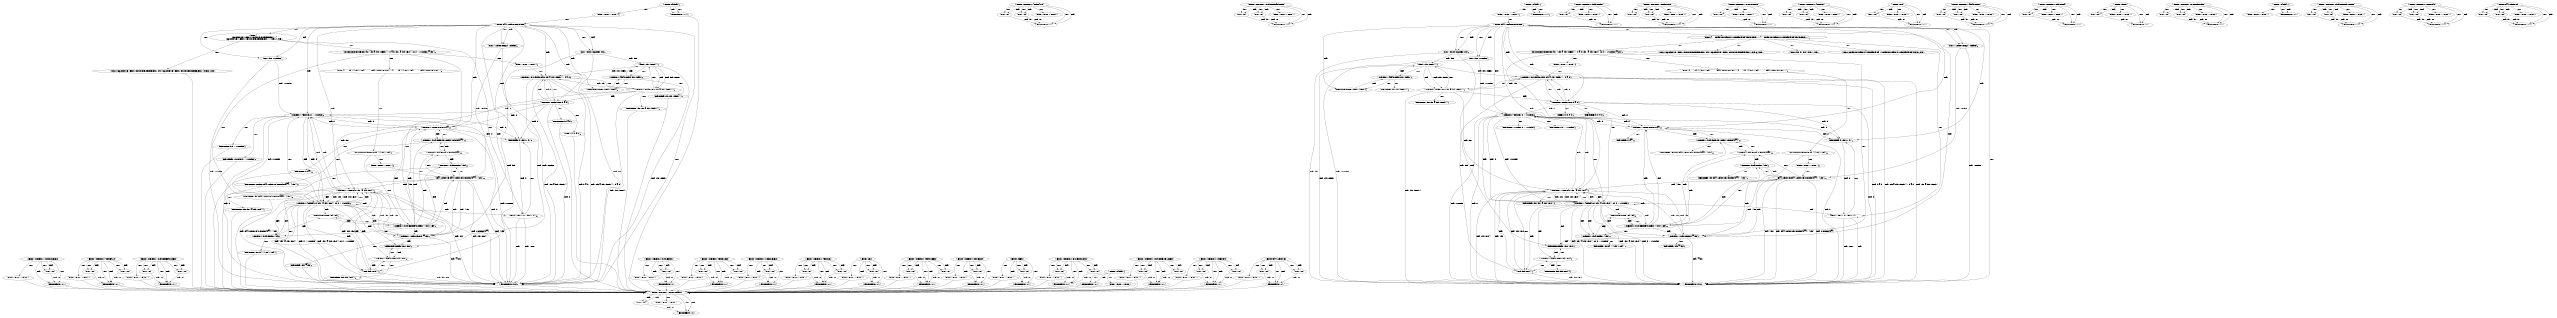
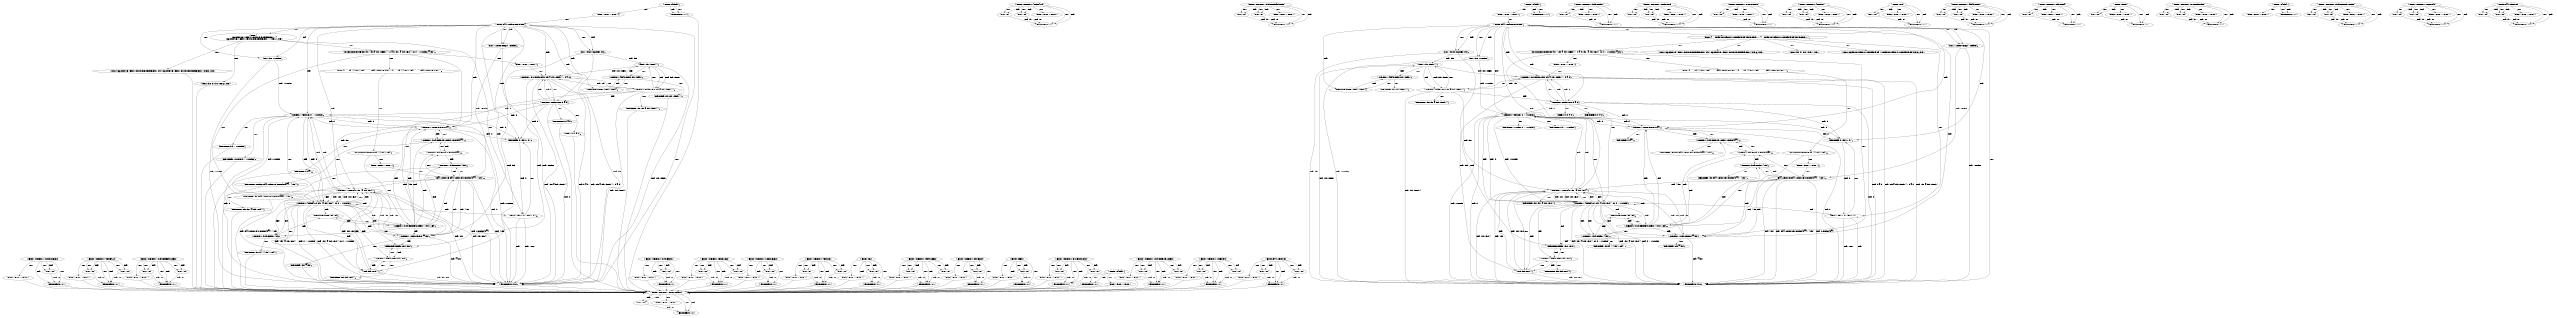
none -> (216, 84)
